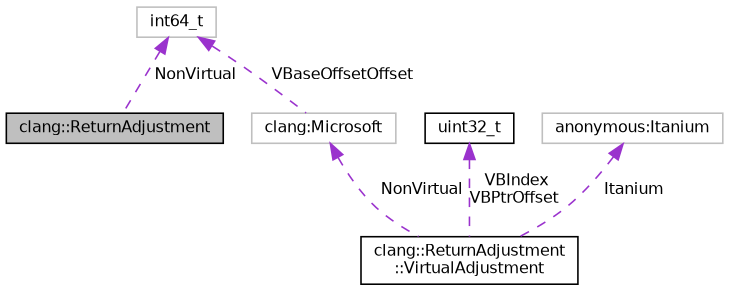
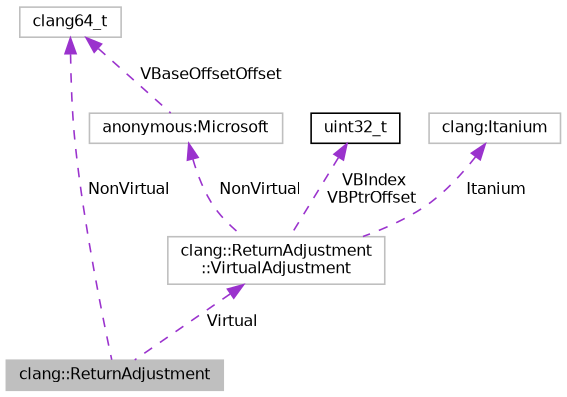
(177, 22) -> (70, 22)
(115, 128) -> (115, 375)
(324, 128) -> (186, 128)
(633, 128) -> (495, 128)
(469, 260) -> (276, 260)
none -> (182, 327)
